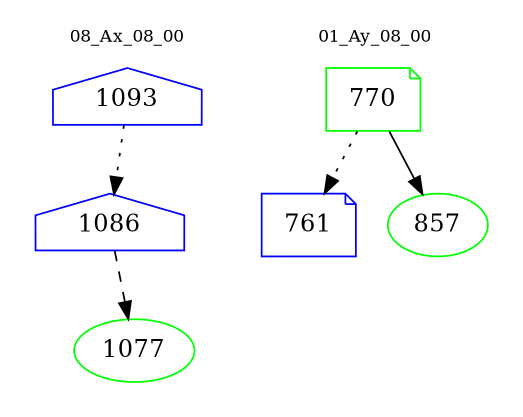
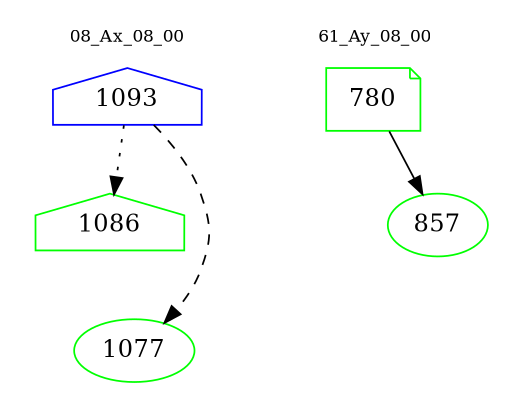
(375, 38) -> (375, 38)
(373, 99) -> (373, 99)
(110, 225) -> (110, 225)
(309, 225) -> none
(120, 276) -> (207, 213)
